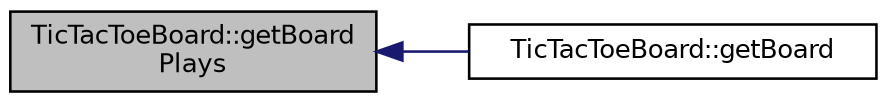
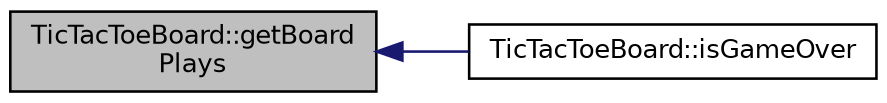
(673, 52) -> (673, 52)
